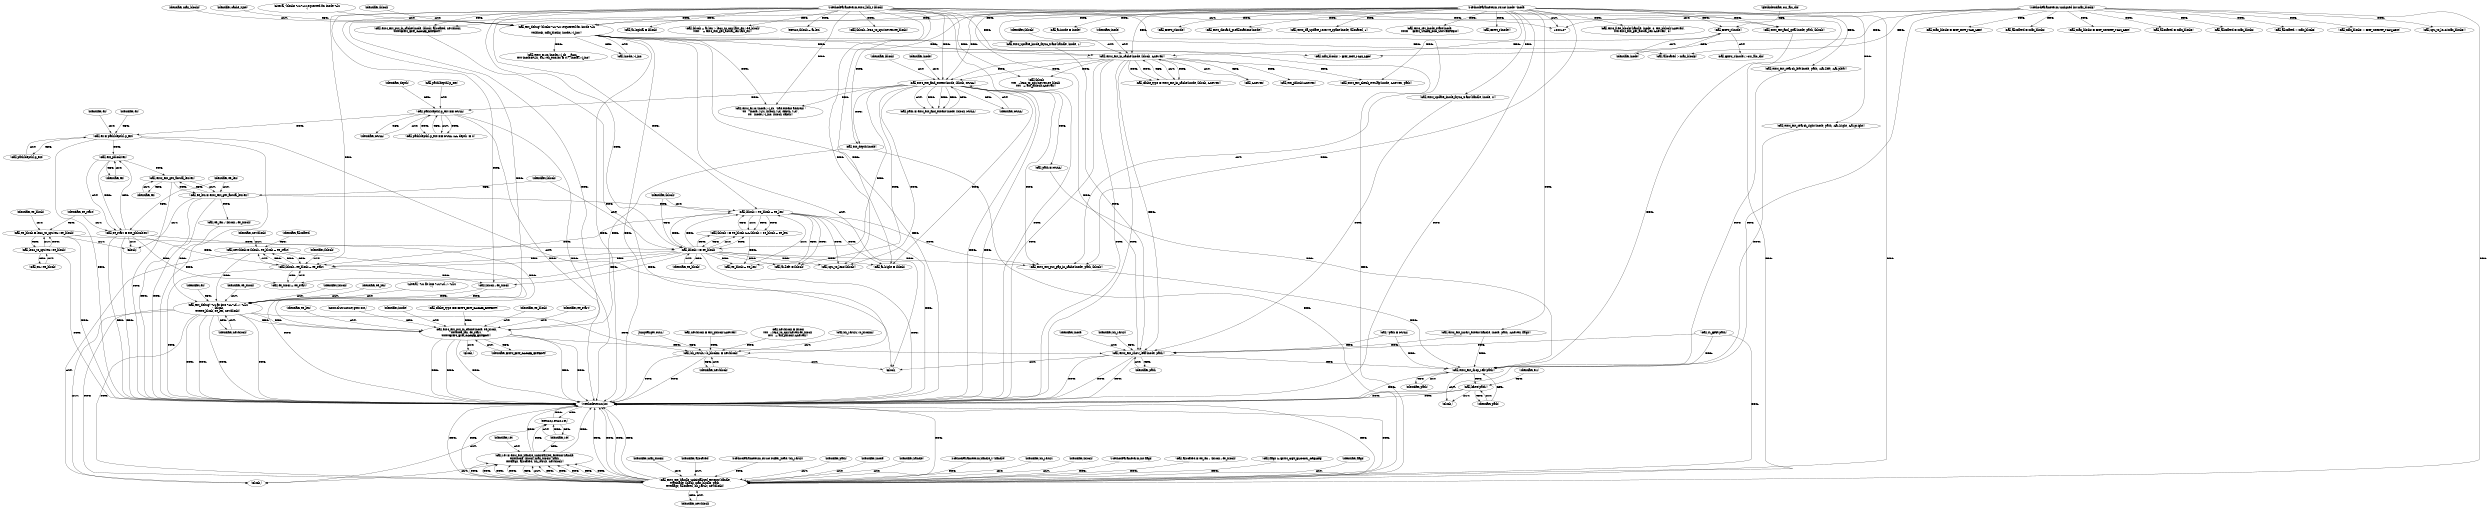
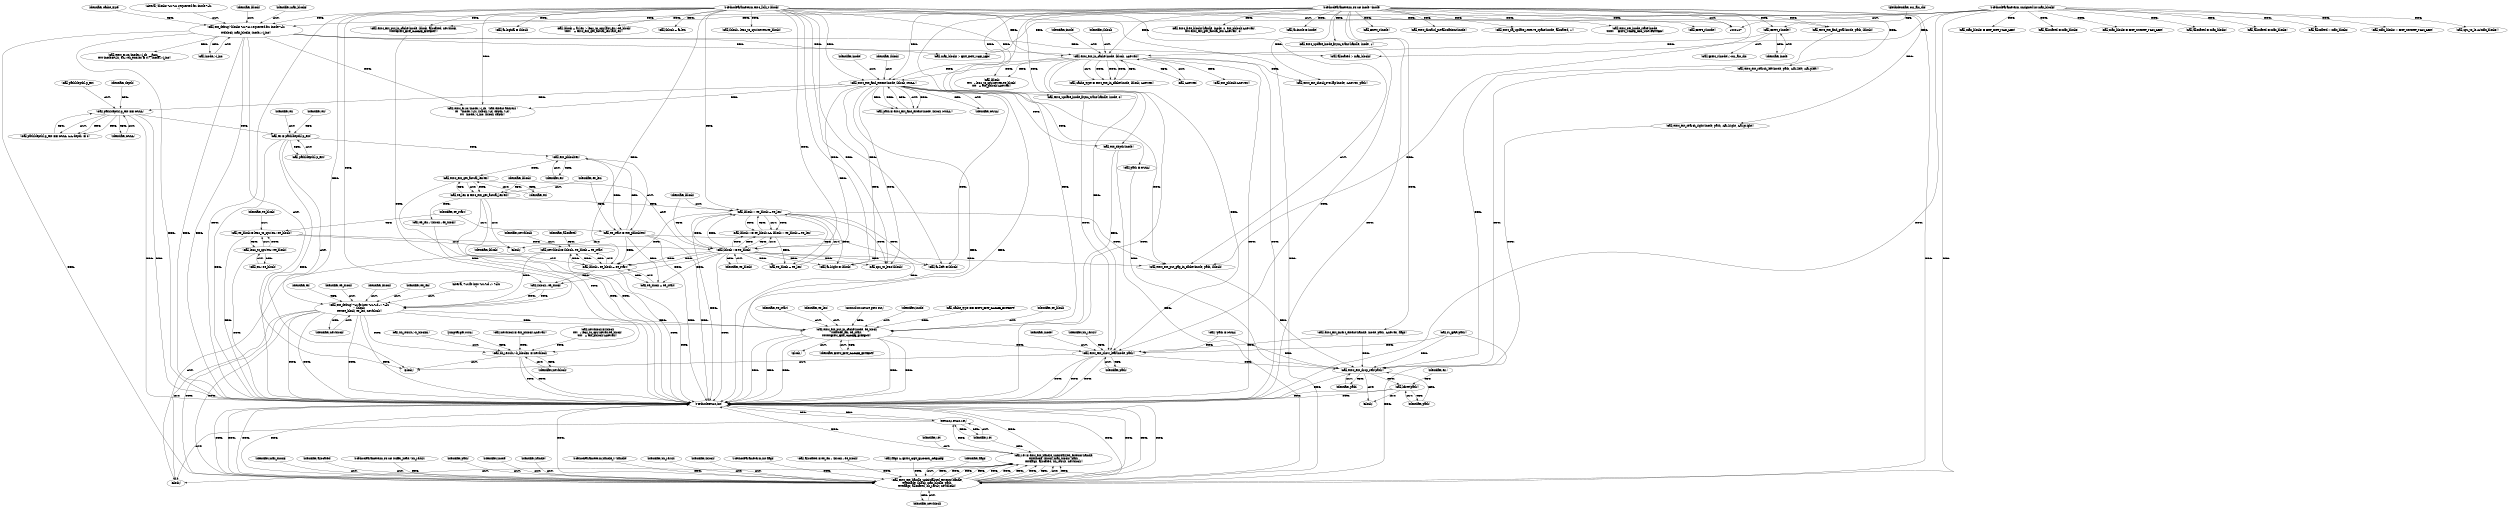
(804, 30) -> (672, 30)
none -> (841, 140)
